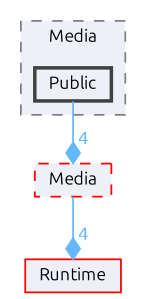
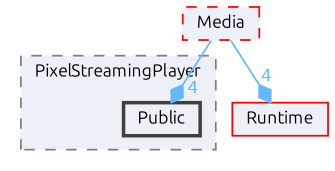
(73, 37) -> (118, 72)
(73, 126) -> (194, 67)
